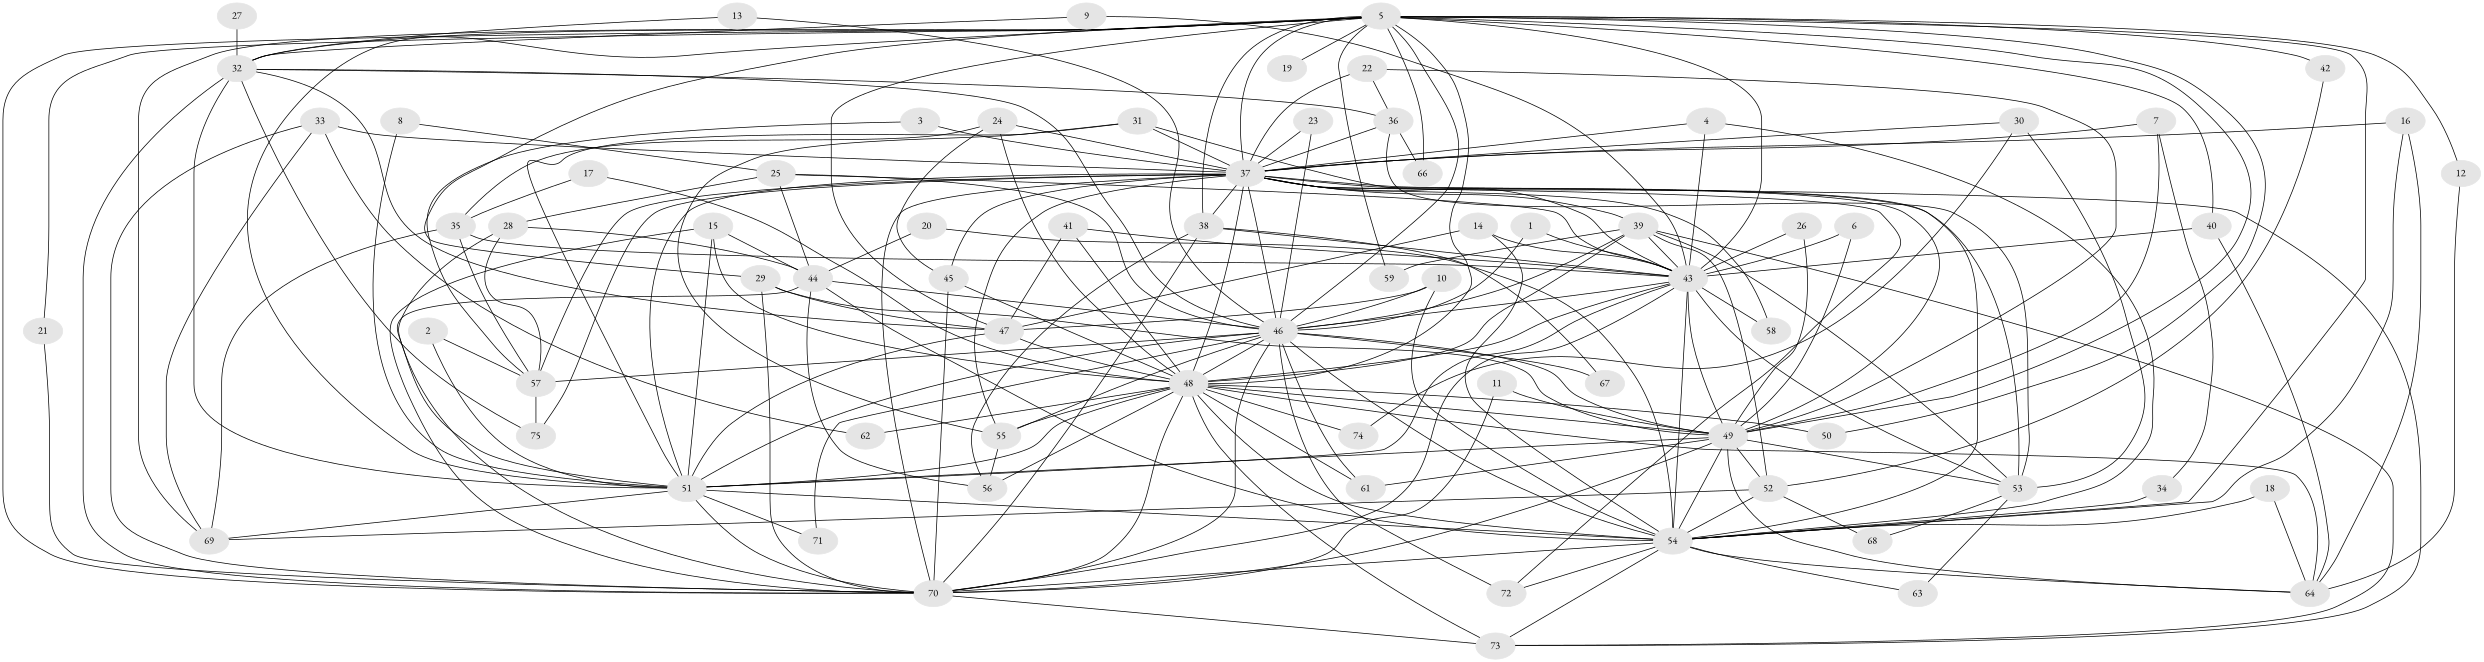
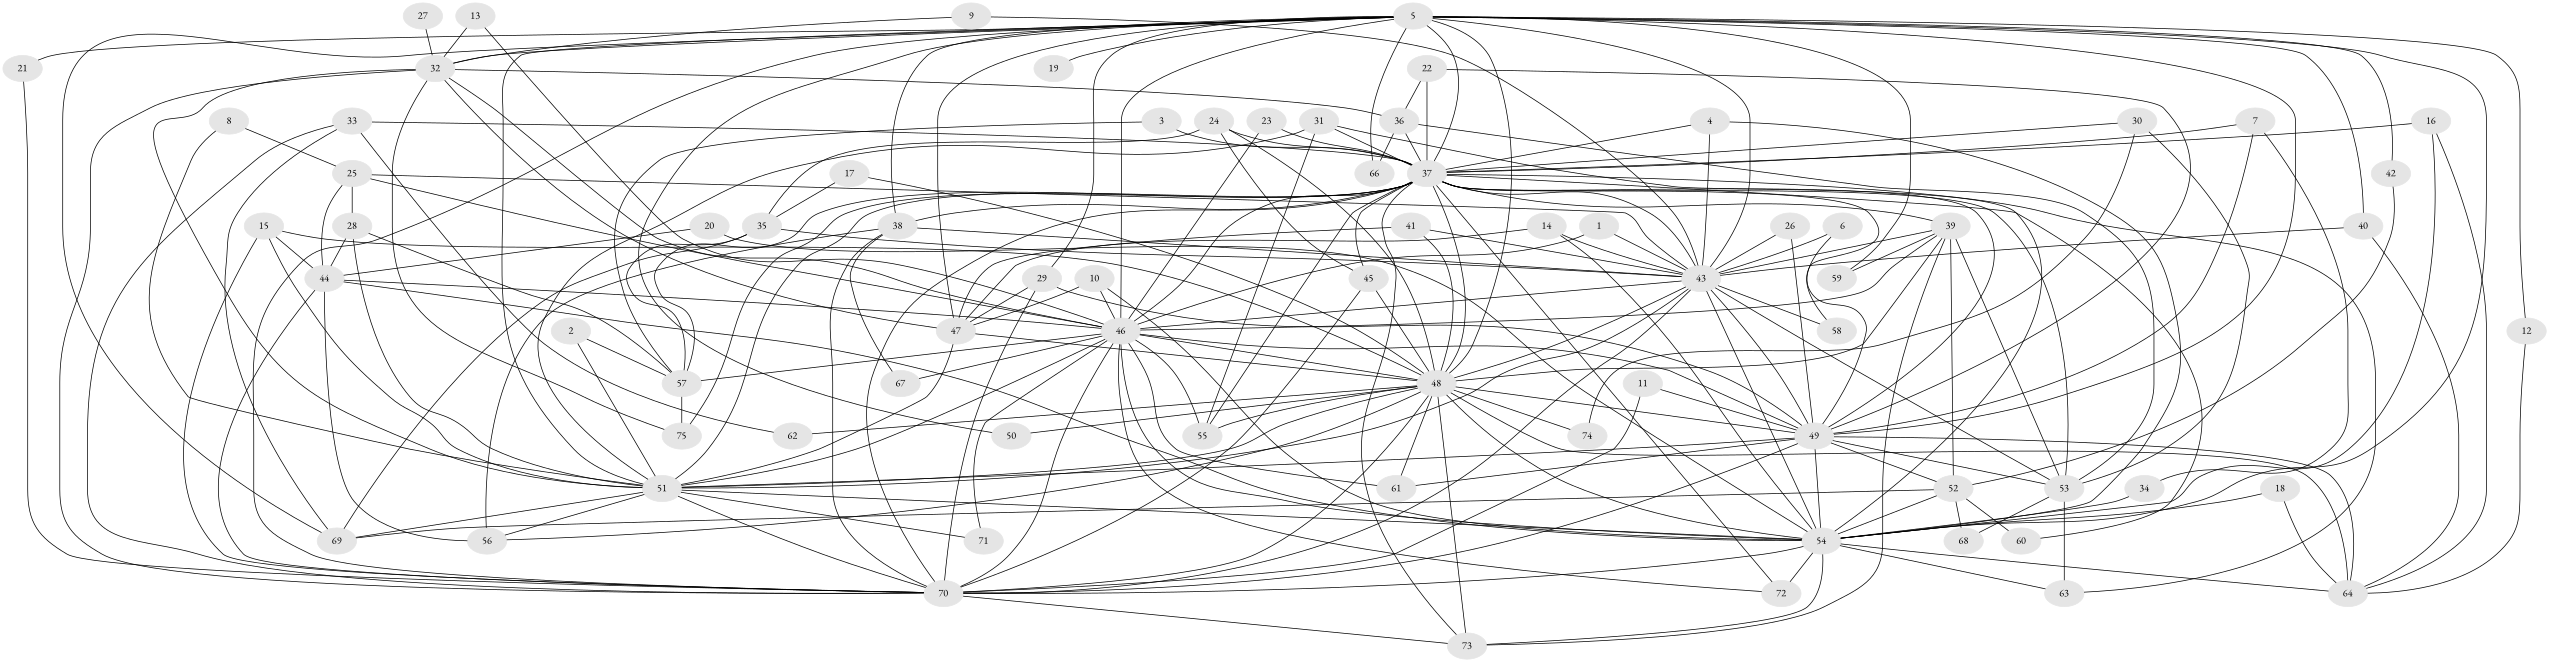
none -> (2121, 228)
(994, 464) -> (575, 515)
none -> (2021, 541)
